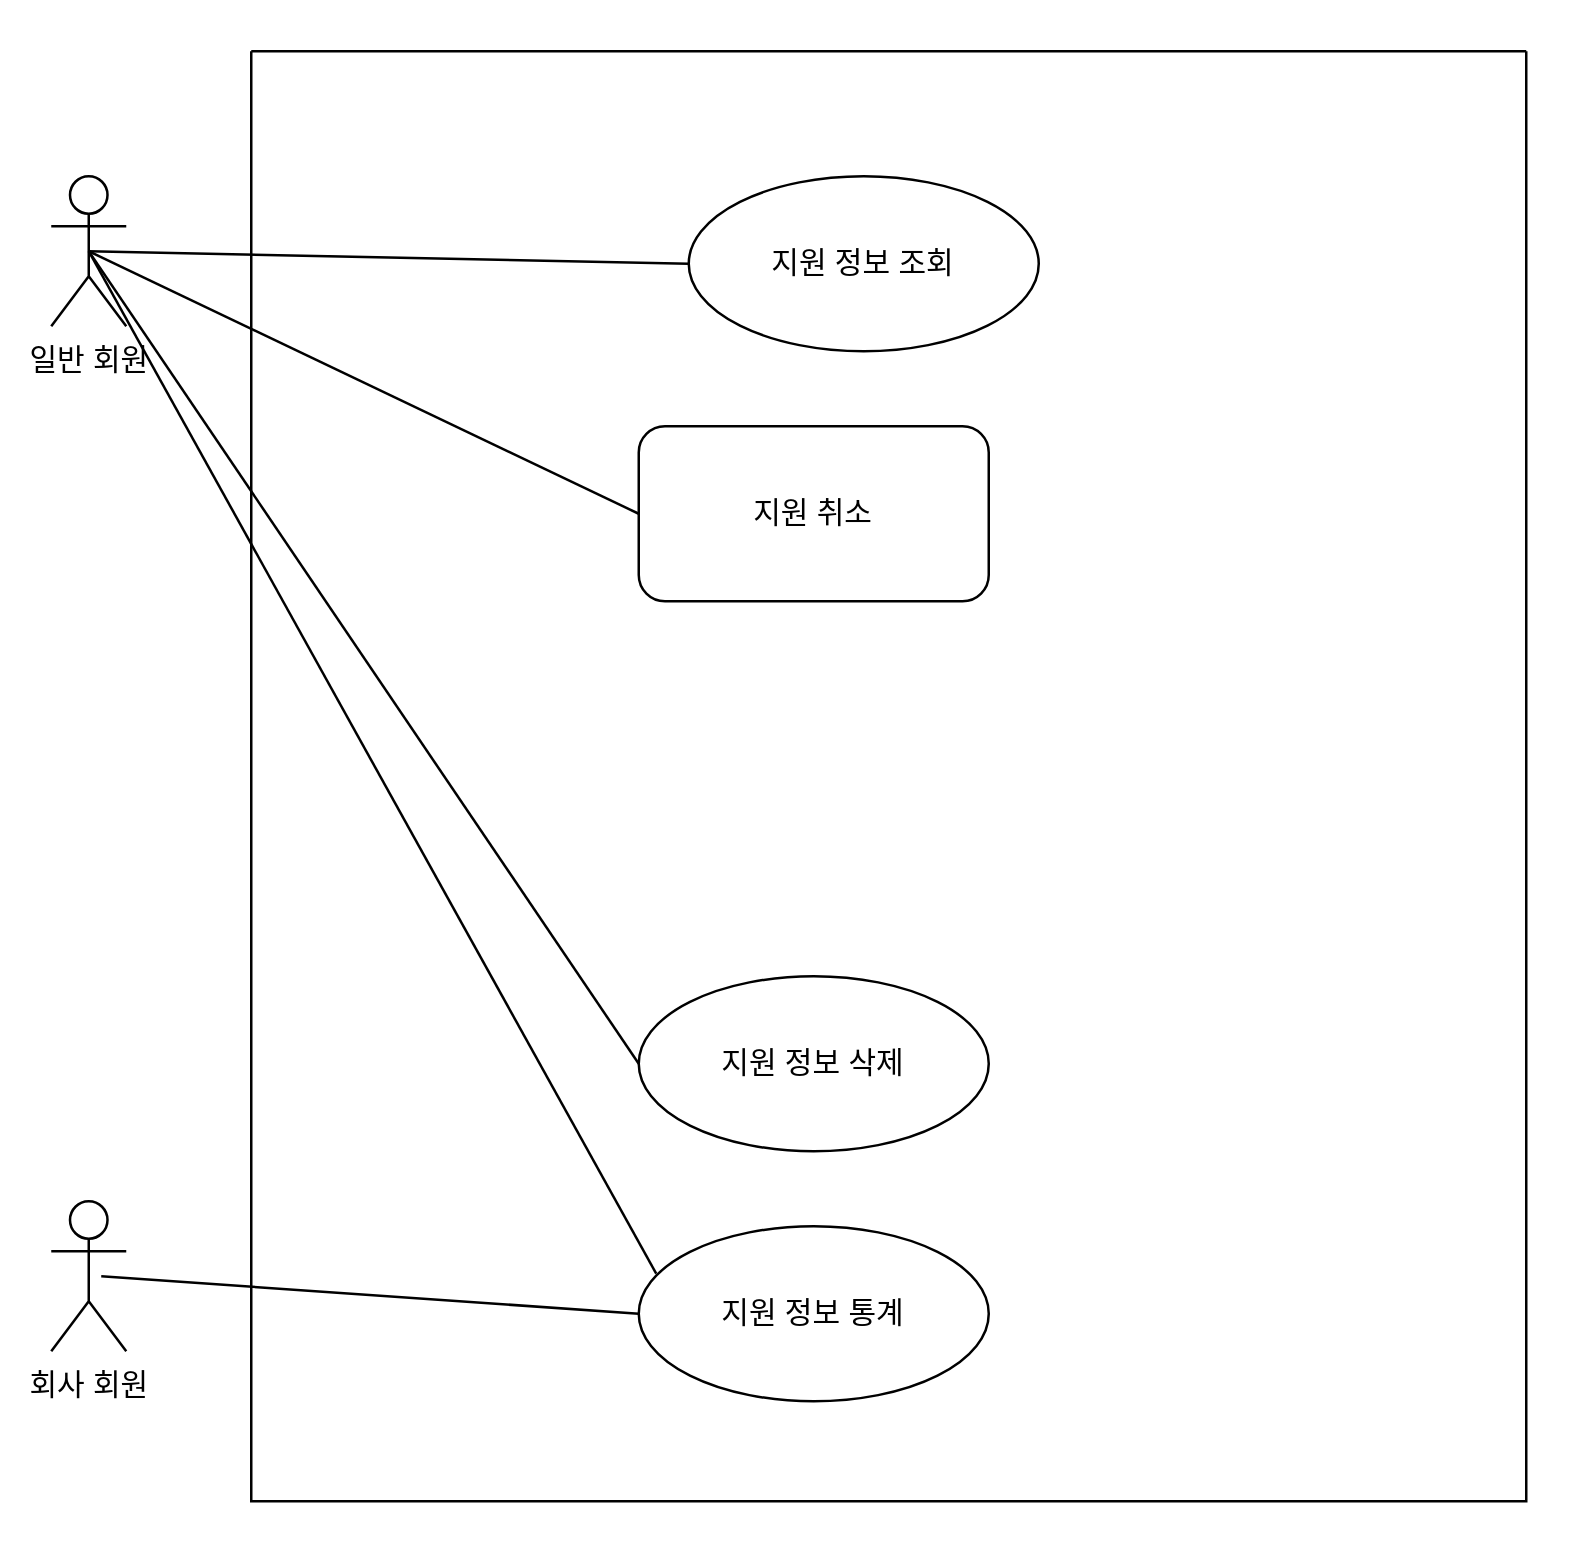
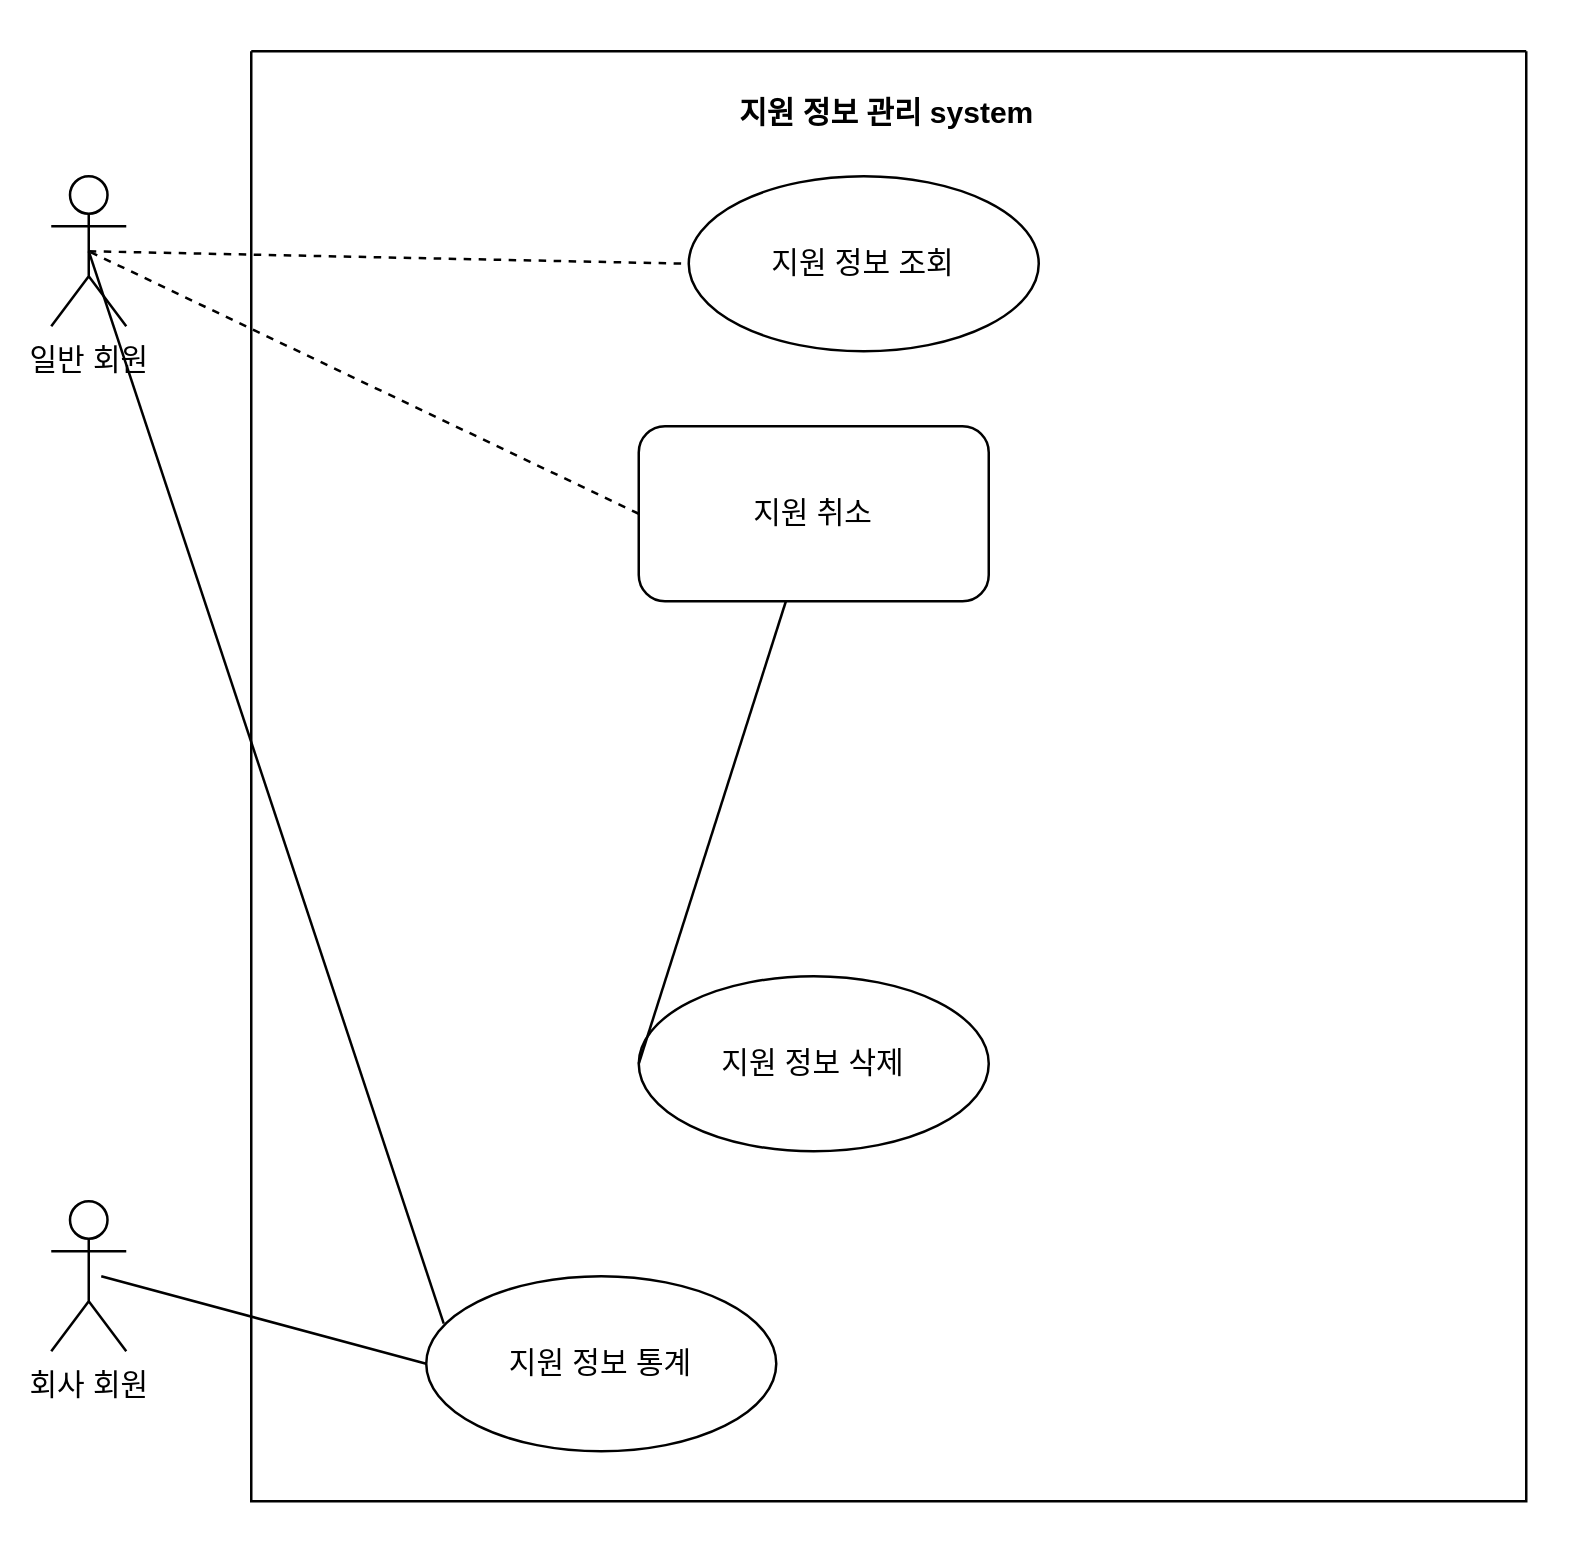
none -> (886, 114)
(474, 259) -> (474, 259)
(447, 422) -> (447, 422)
(447, 780) -> (712, 832)
(814, 1314) -> (601, 1364)
